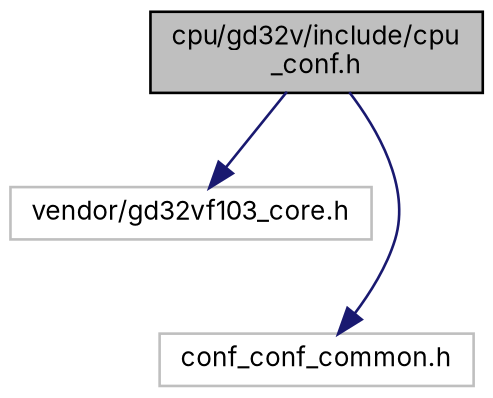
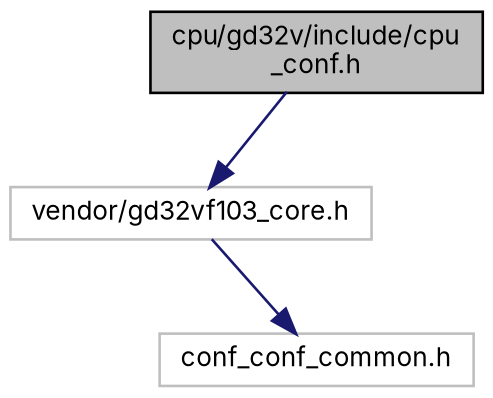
(399, 202) -> (245, 277)
